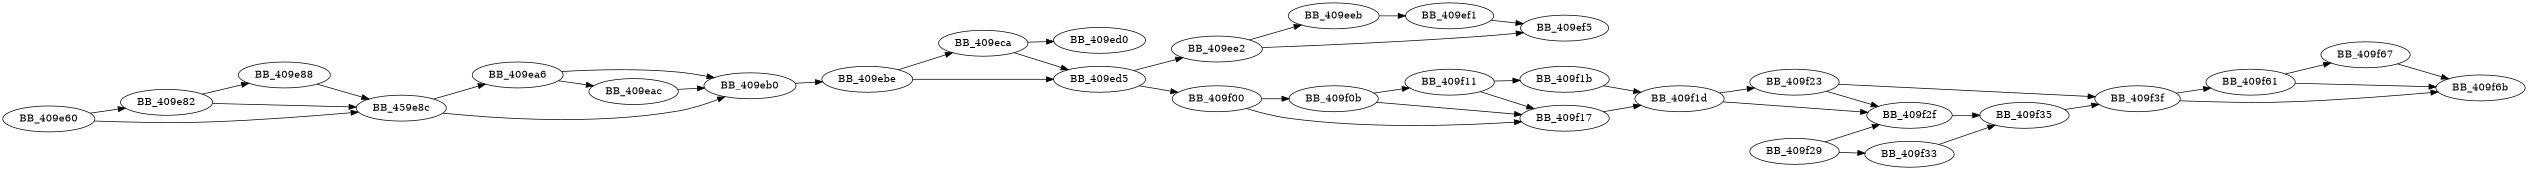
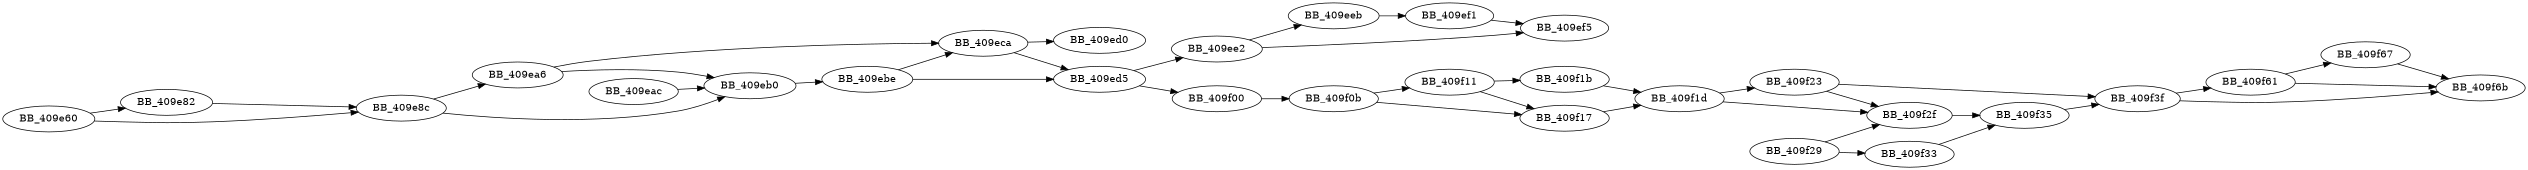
(284, 75) -> none
(572, 83) -> (742, 49)
(401, 108) -> (401, 108)
(1380, 125) -> none
